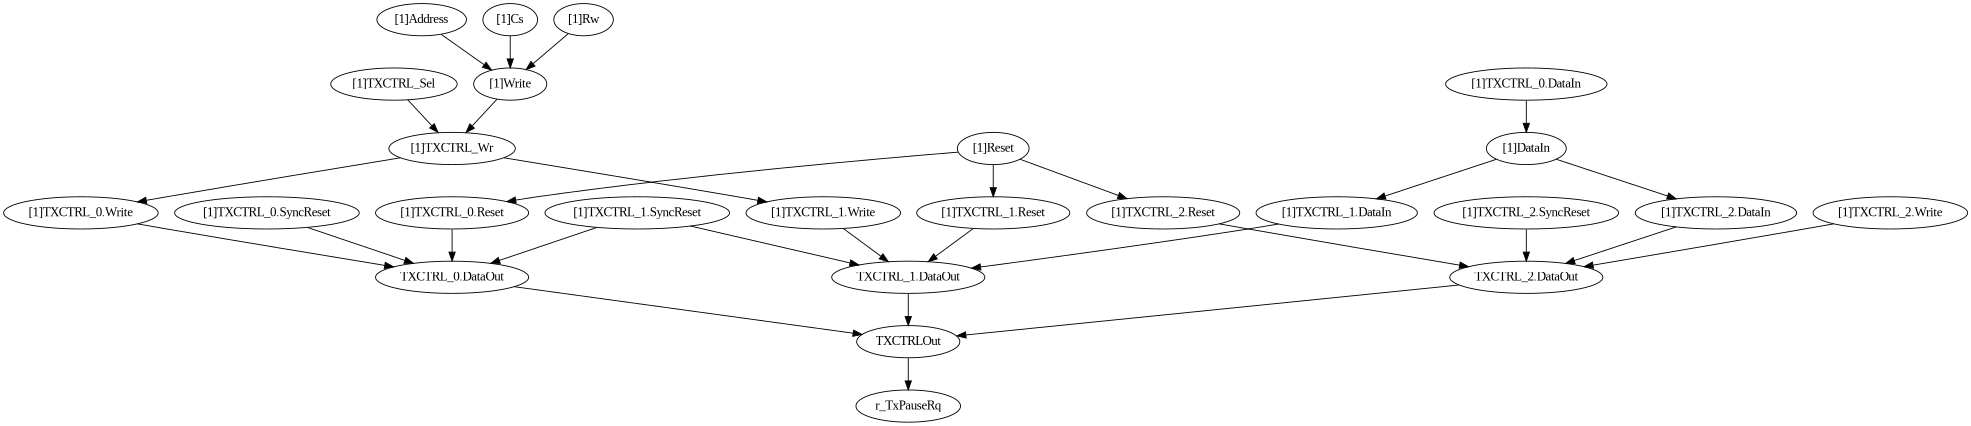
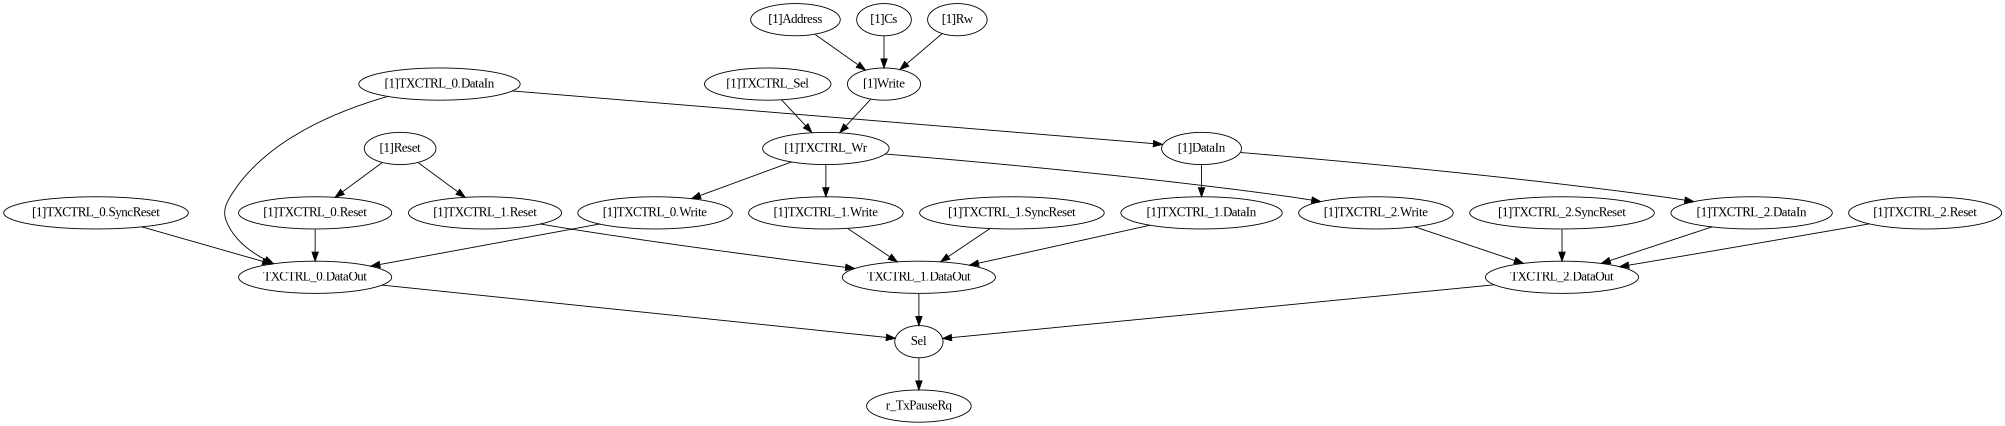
none -> (1099, 174)
(1069, 177) -> none
(548, 244) -> (266, 156)
(908, 342) -> (919, 342)
